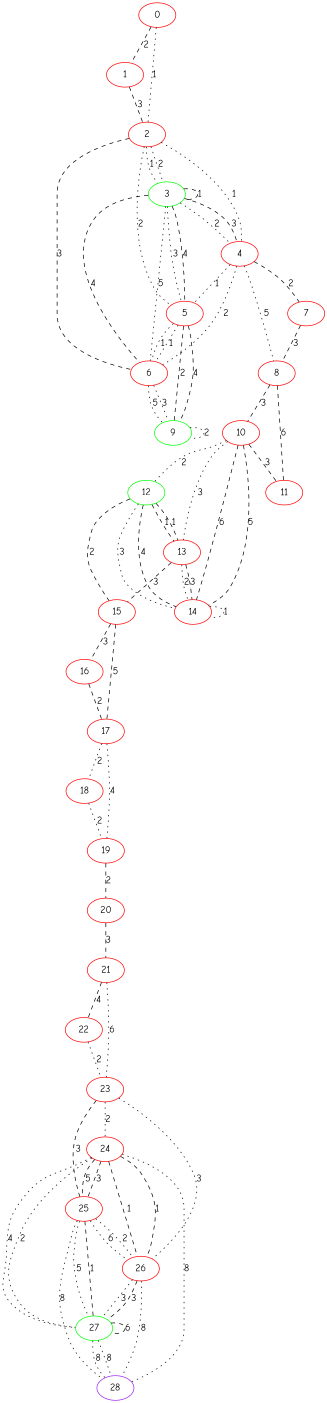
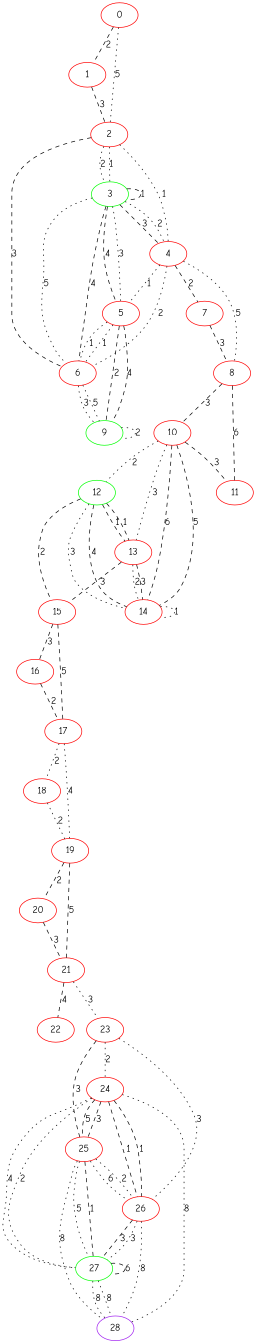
(155, 75) -> (117, 75)
(138, 231) -> none
none -> (68, 910)
(112, 1030) -> (90, 1000)
(95, 1060) -> none
